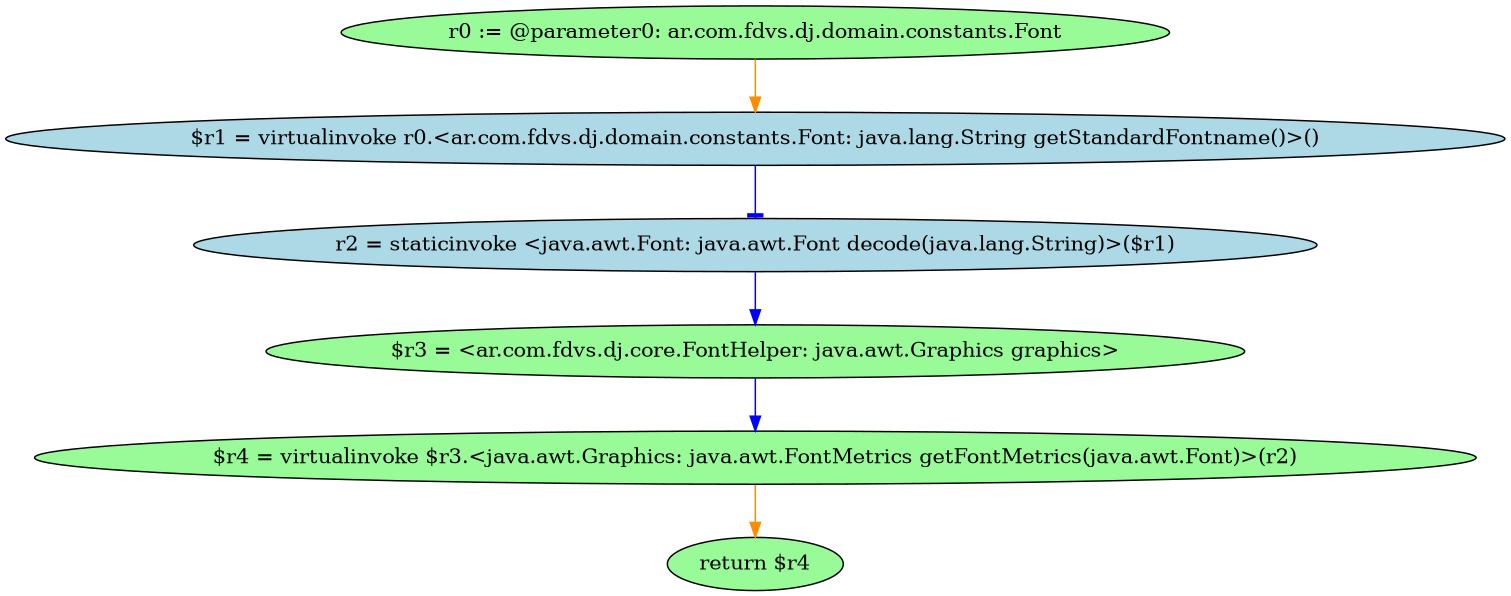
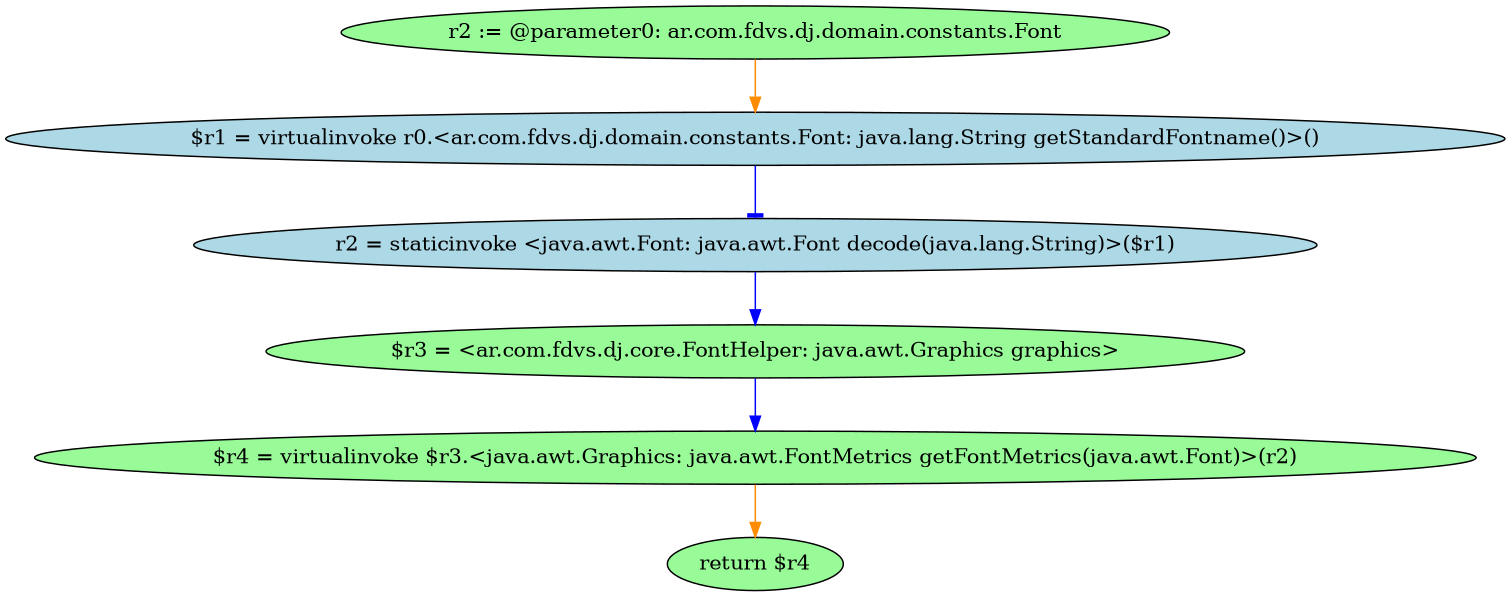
(755, 32) -> (755, 32)
